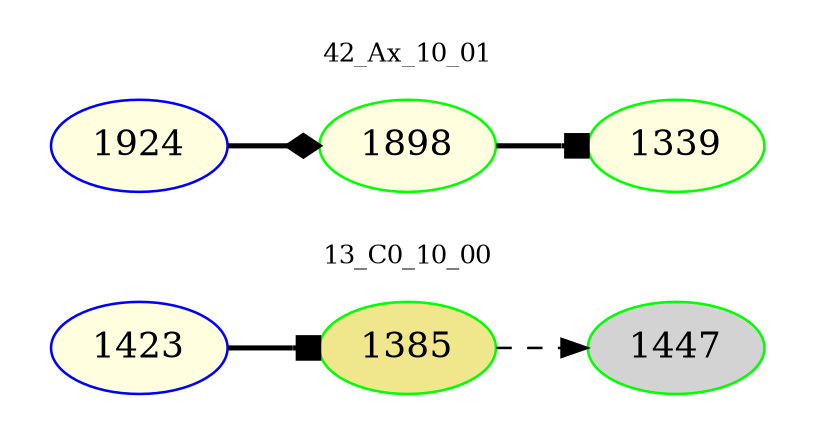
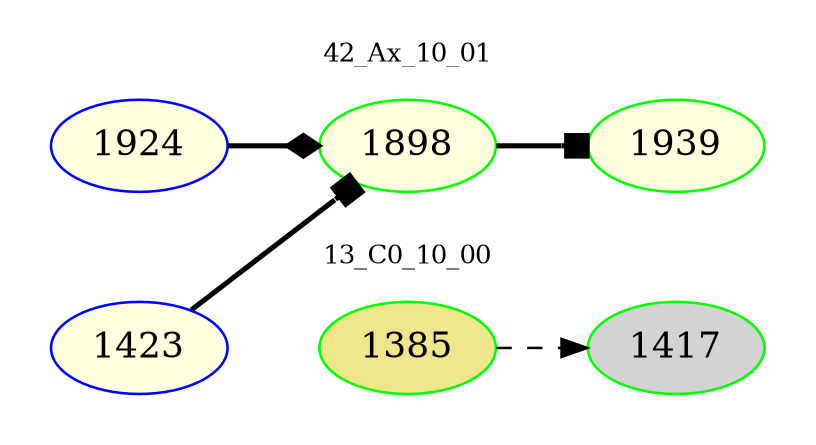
(676, 146) -> (676, 146)
(260, 348) -> (263, 255)
(676, 348) -> (676, 348)
